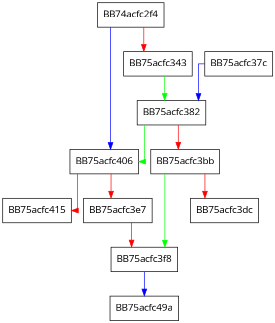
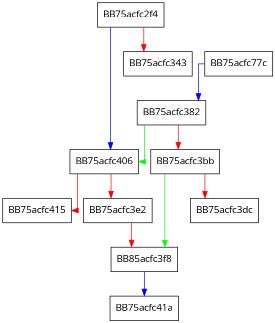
(131, 15) -> (131, 15)
(239, 64) -> (239, 64)
(165, 85) -> none
(118, 211) -> (118, 211)
(144, 259) -> (144, 259)
(144, 308) -> (144, 308)
